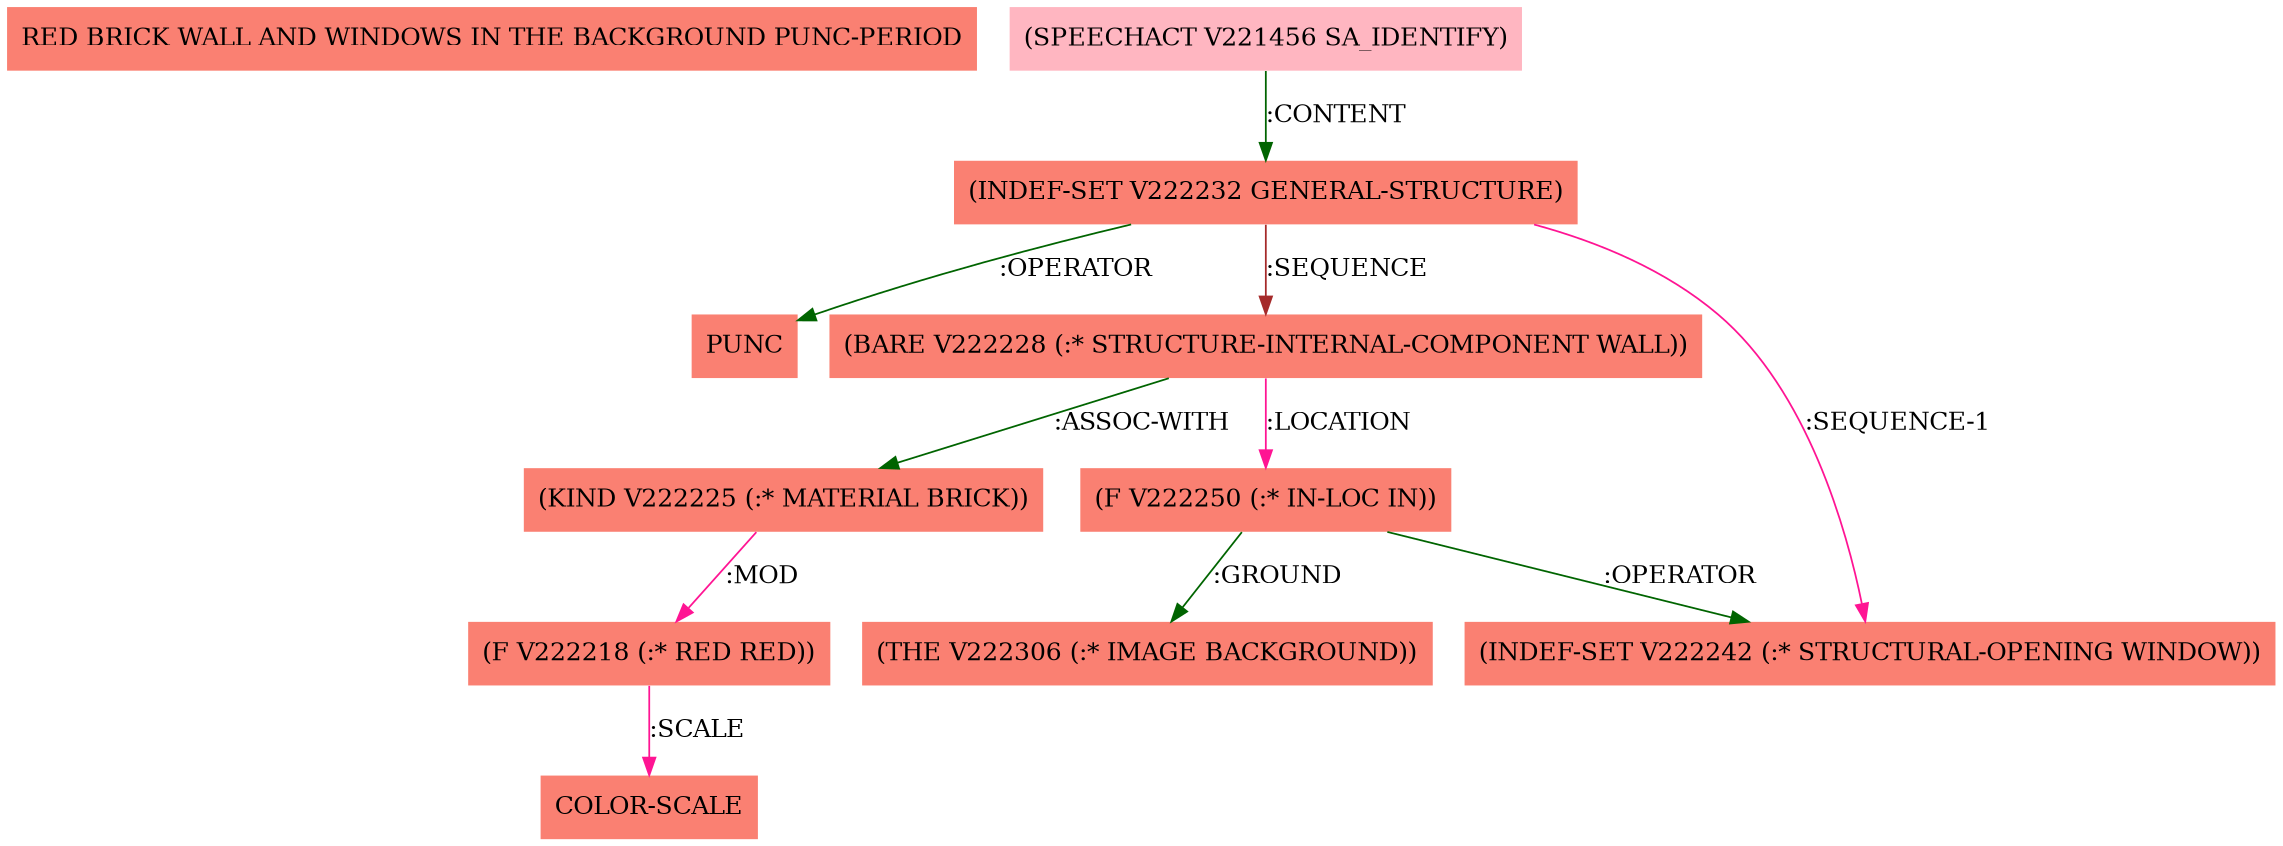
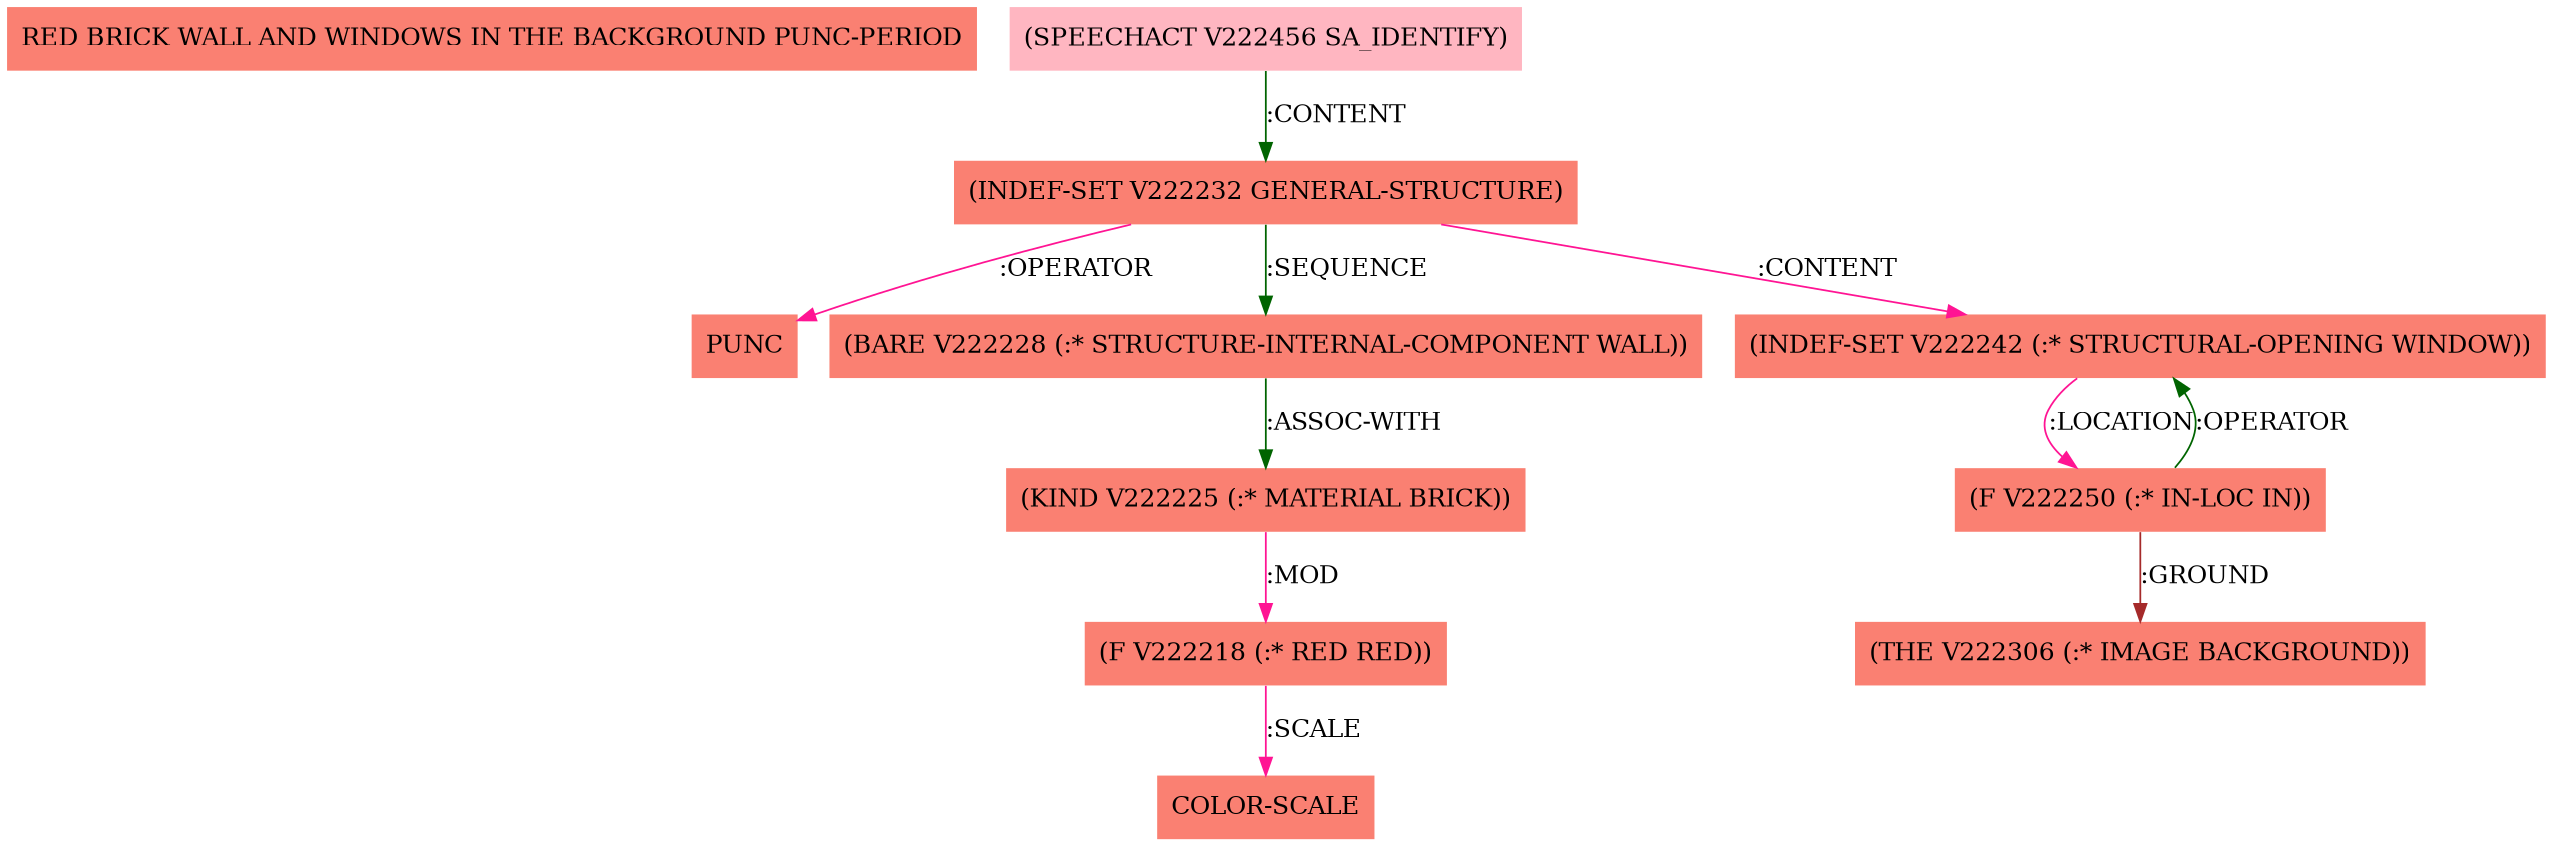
(1266, 39) -> (1266, 39)
(1266, 261) -> (1266, 261)
(972, 266) -> (972, 266)
(1266, 414) -> (2047, 414)
(1898, 423) -> (1827, 269)
(1212, 570) -> (2140, 568)
